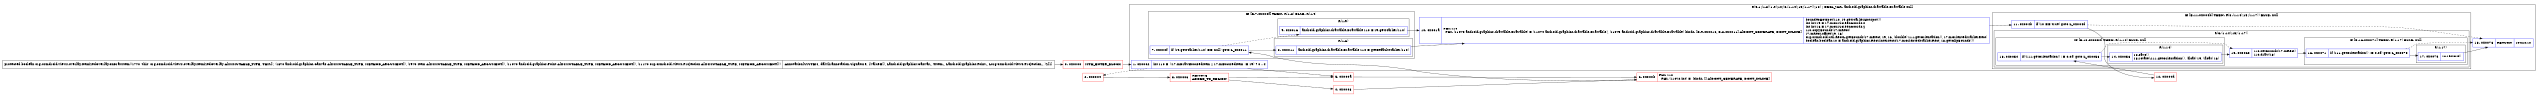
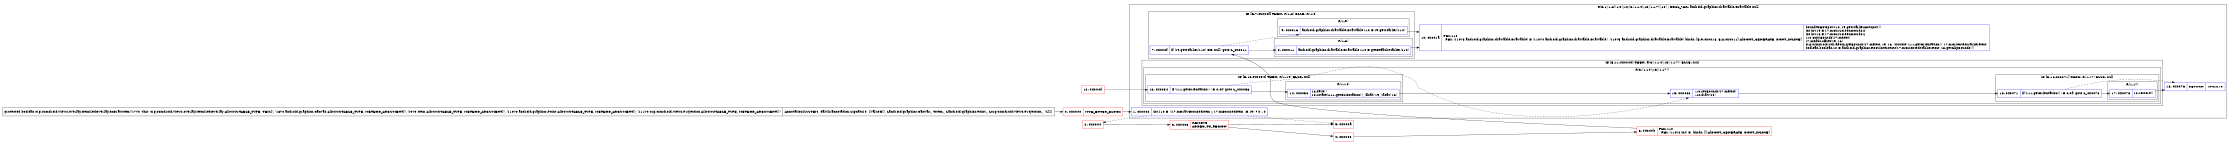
(2050, 24) -> none
(1289, 72) -> (1289, 120)
(1501, 77) -> none
